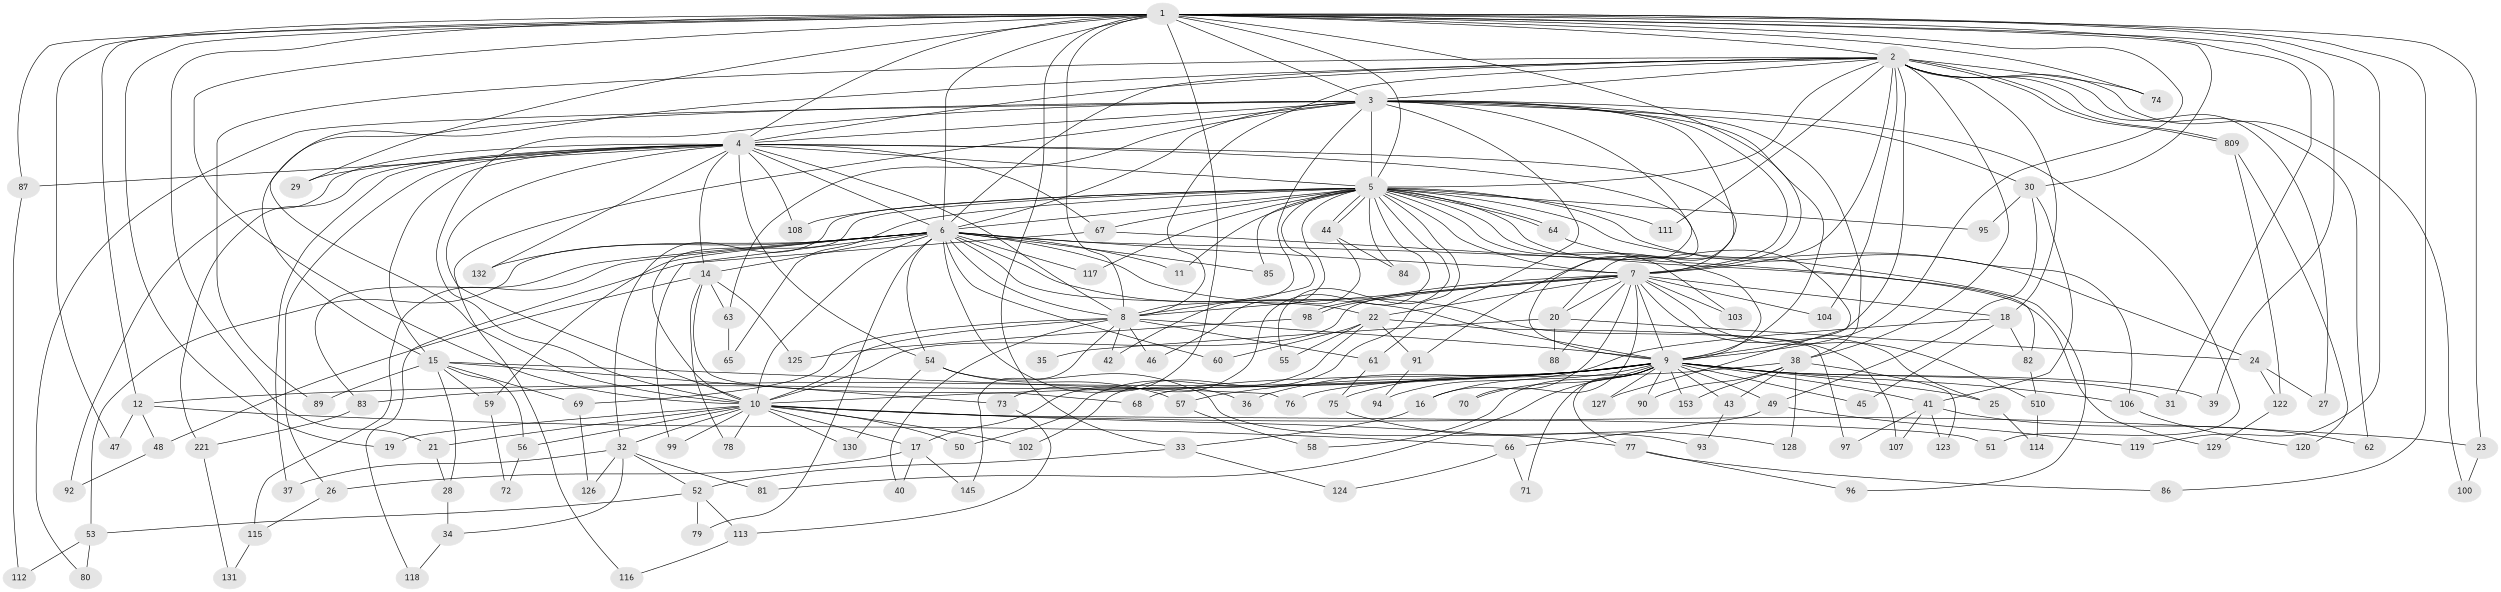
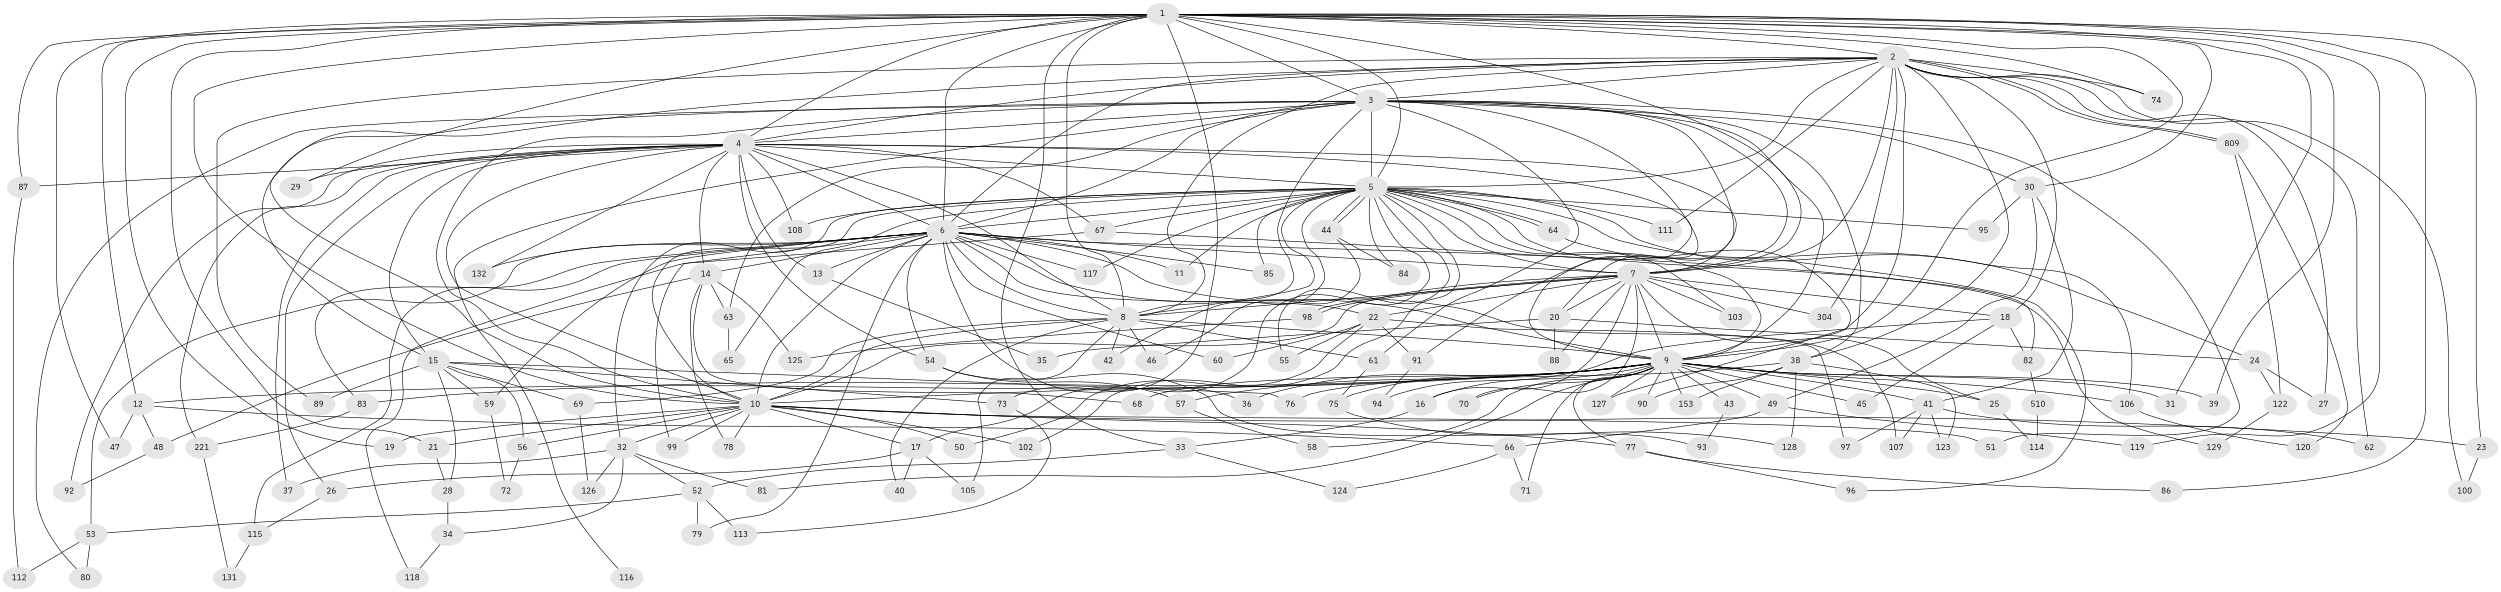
none -> (818, 274)
(1825, 318) -> (1825, 318)
(1882, 346) -> none
(1758, 386) -> none
(850, 448) -> none
(968, 491) -> (968, 491)
(685, 558) -> none
